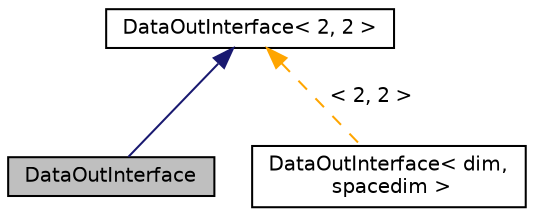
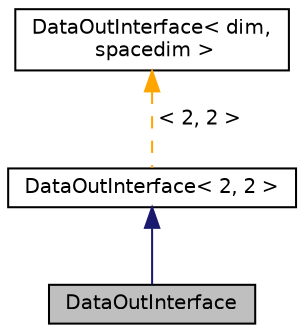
(321, 104) -> (152, 130)
